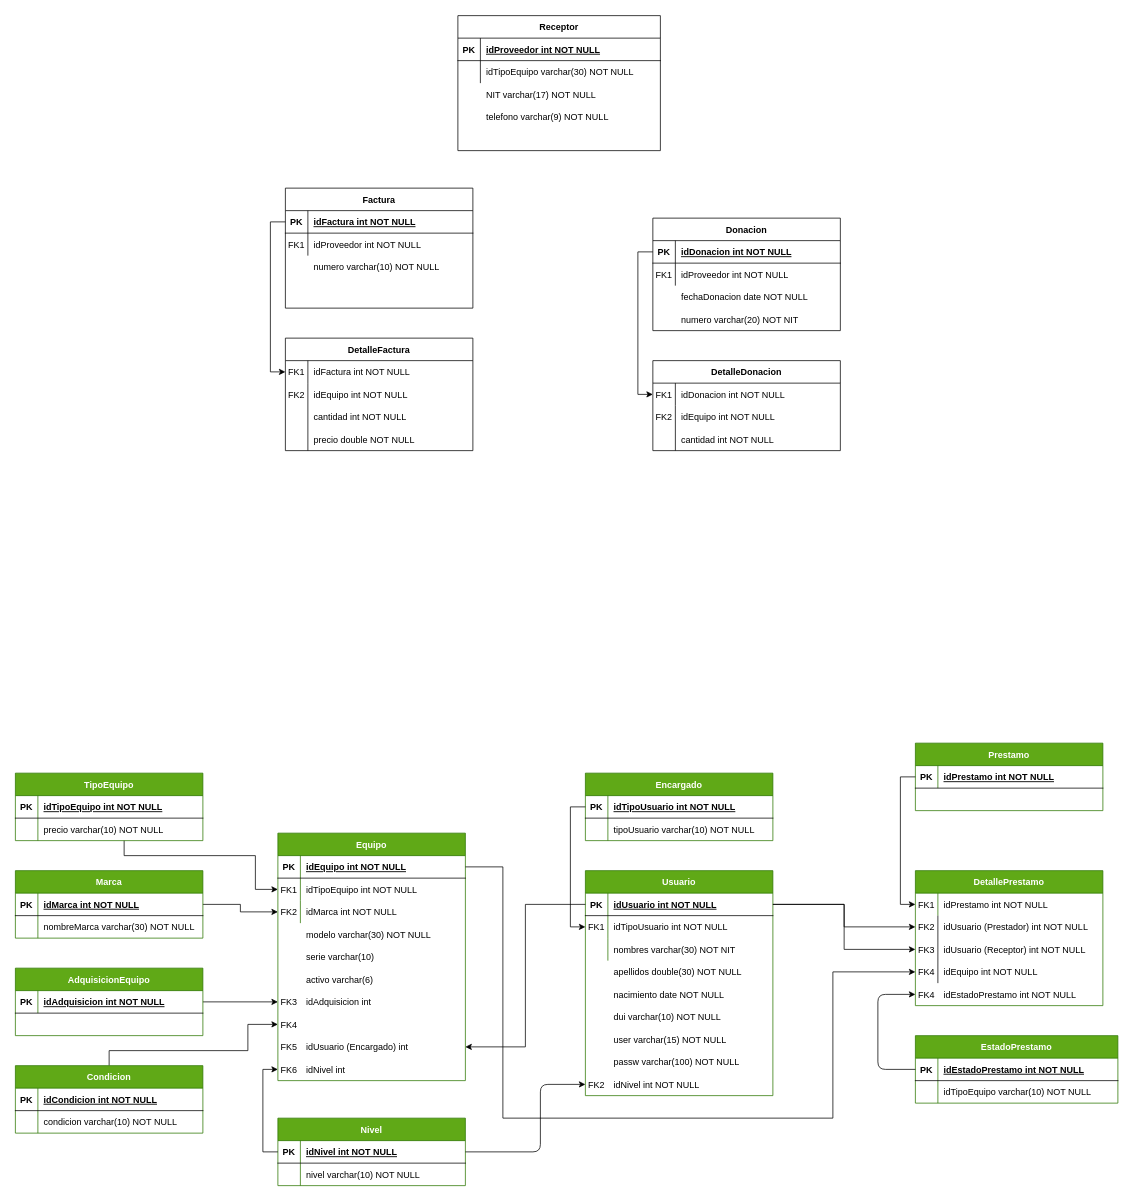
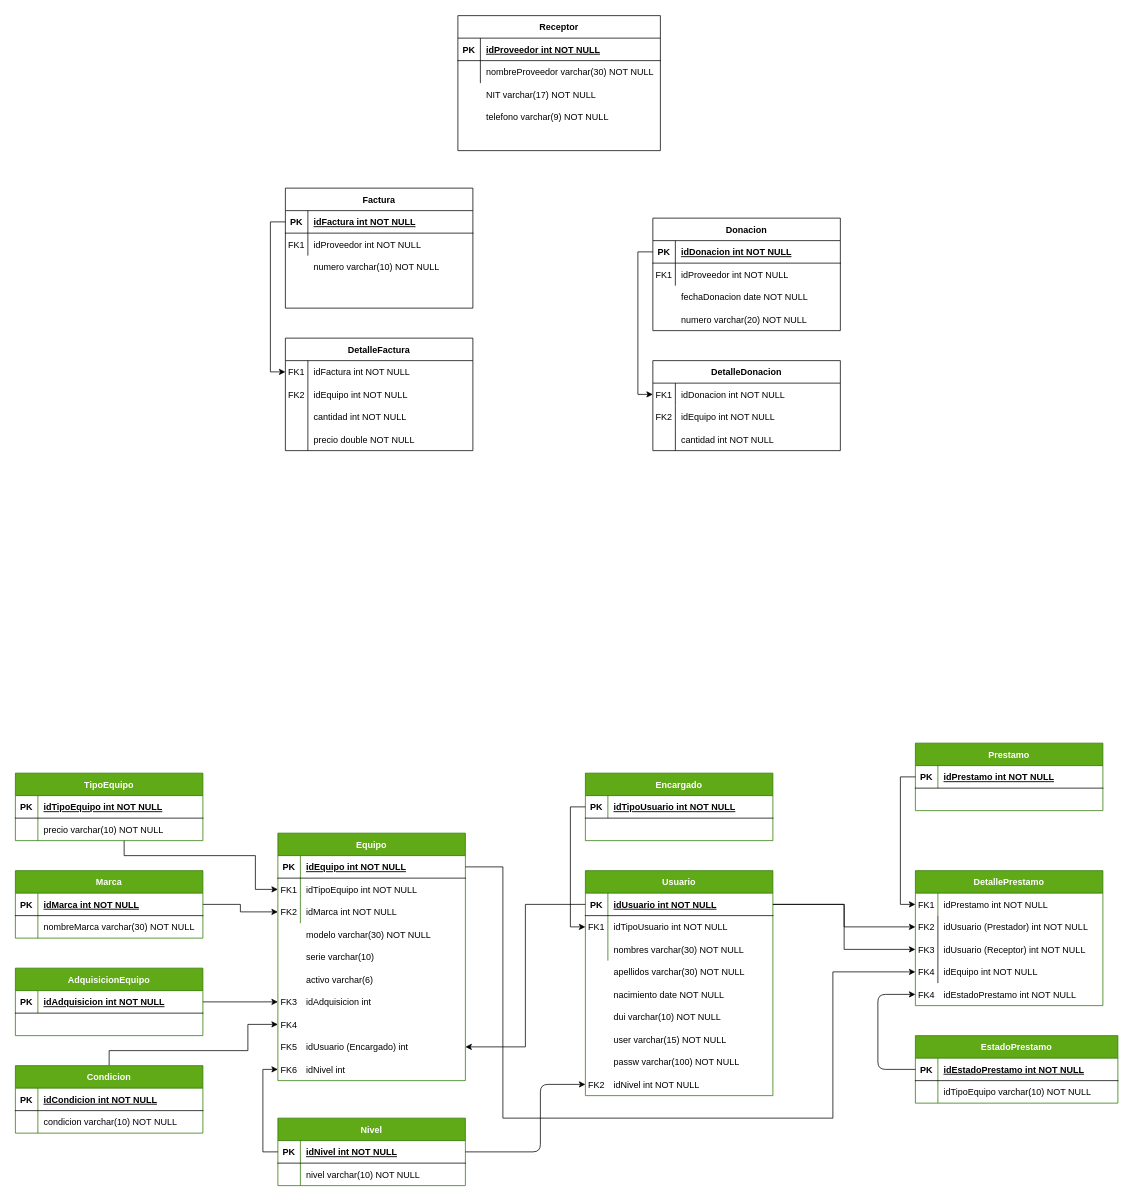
(562, 72) -> (573, 72)
(743, 320) -> (746, 320)
(690, 829) -> none
(678, 950) -> (681, 950)
(678, 972) -> (682, 972)
